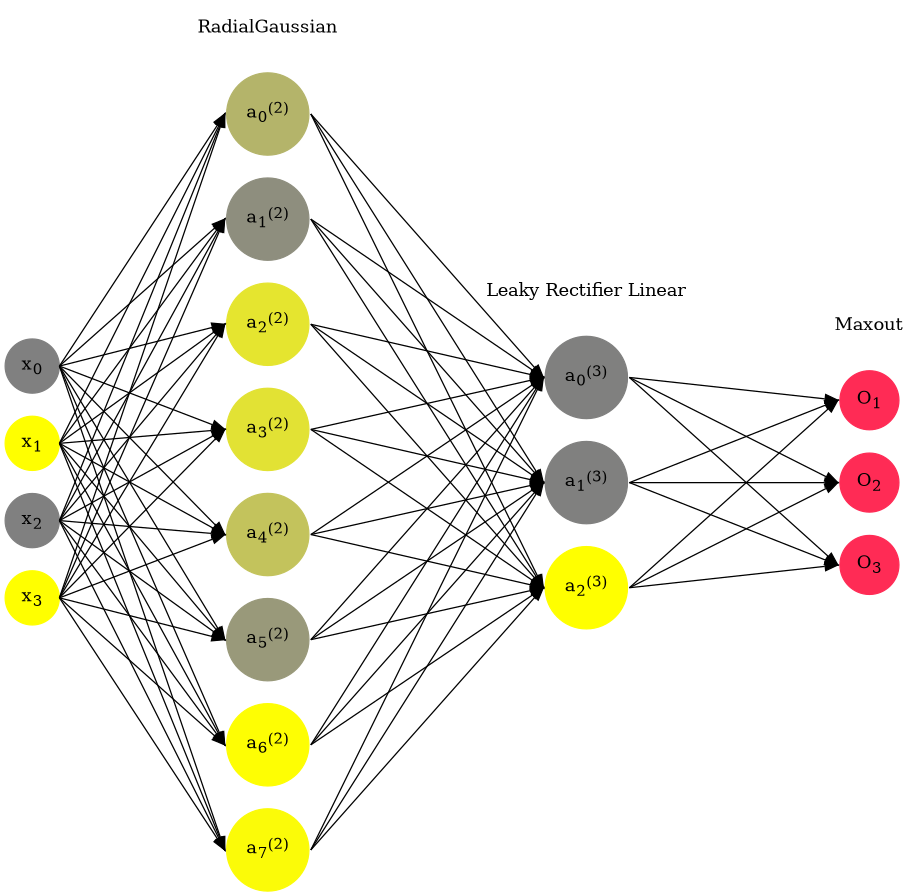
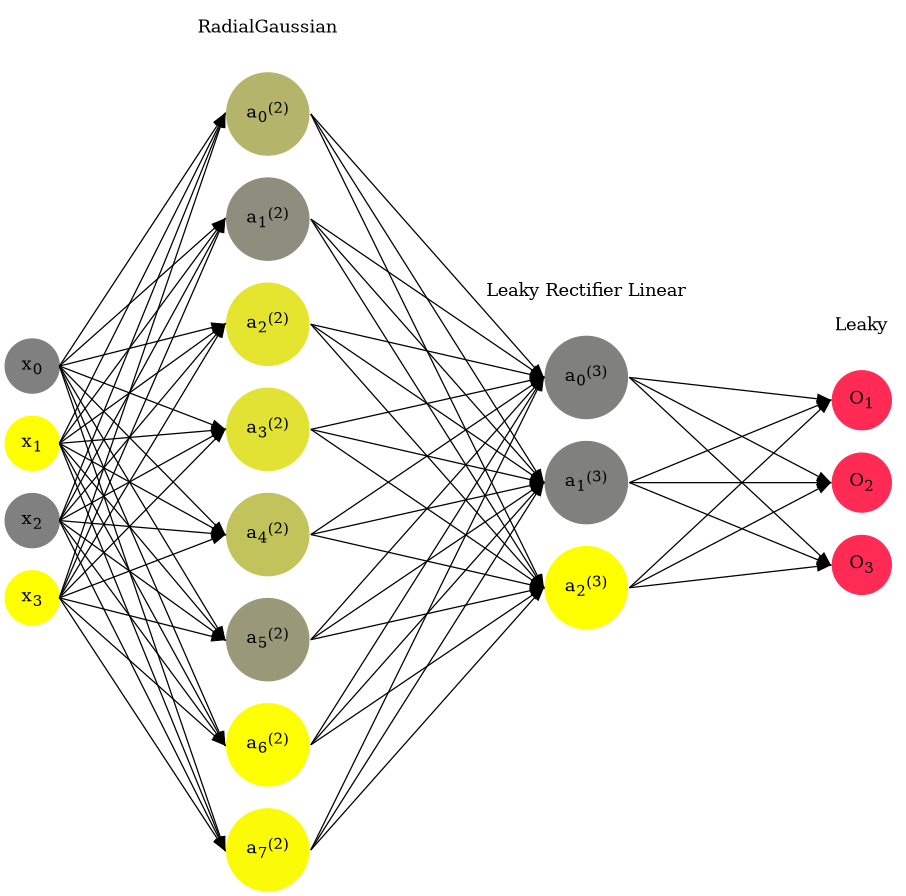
(869, 326) -> (862, 326)
